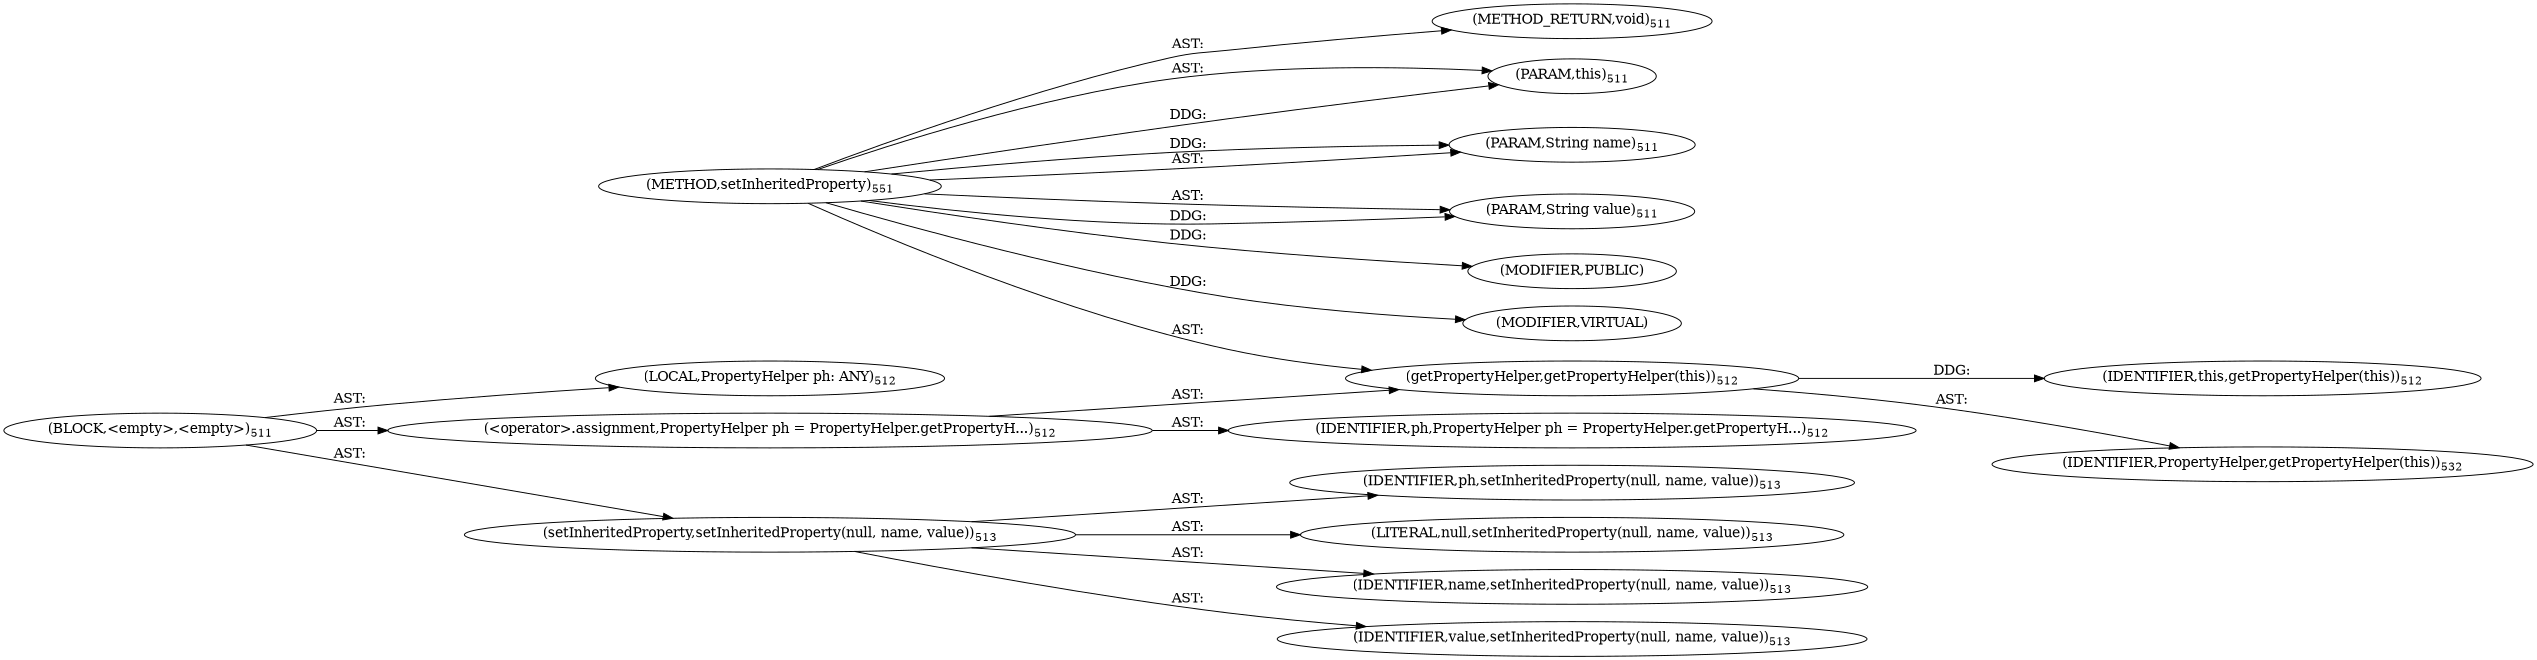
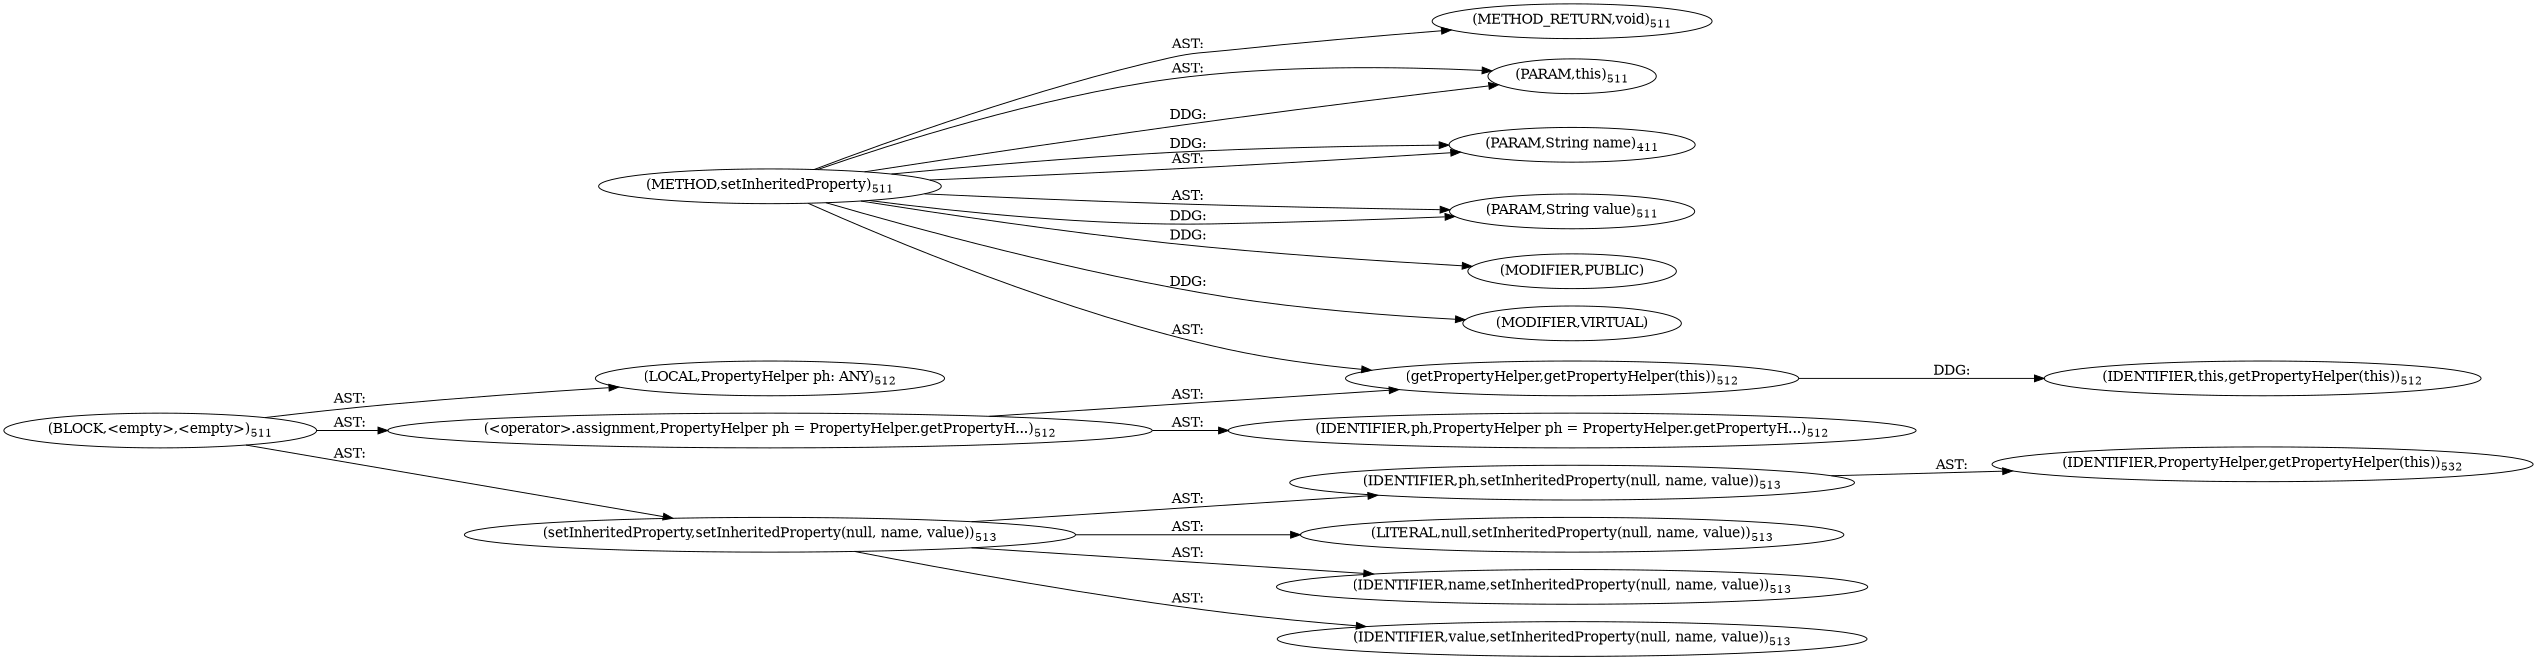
(1648, 143) -> (1648, 143)
(883, 185) -> (883, 185)
(1962, 411) -> (1917, 473)
